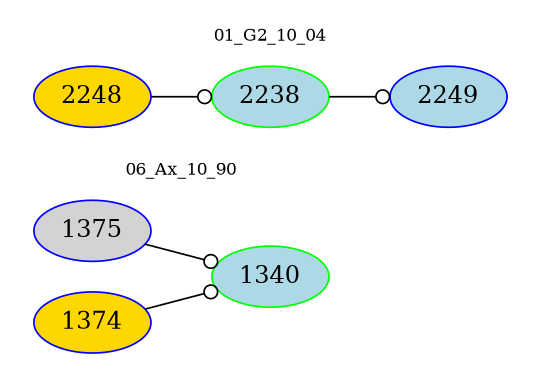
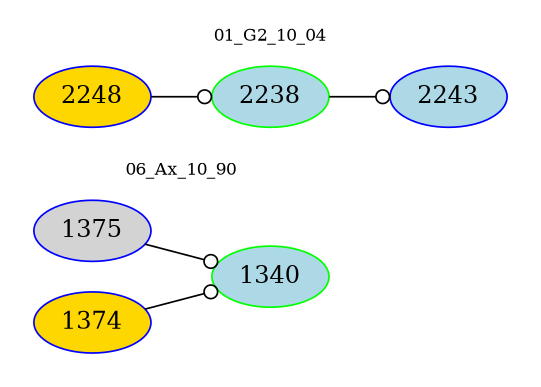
(449, 97) -> (449, 97)
